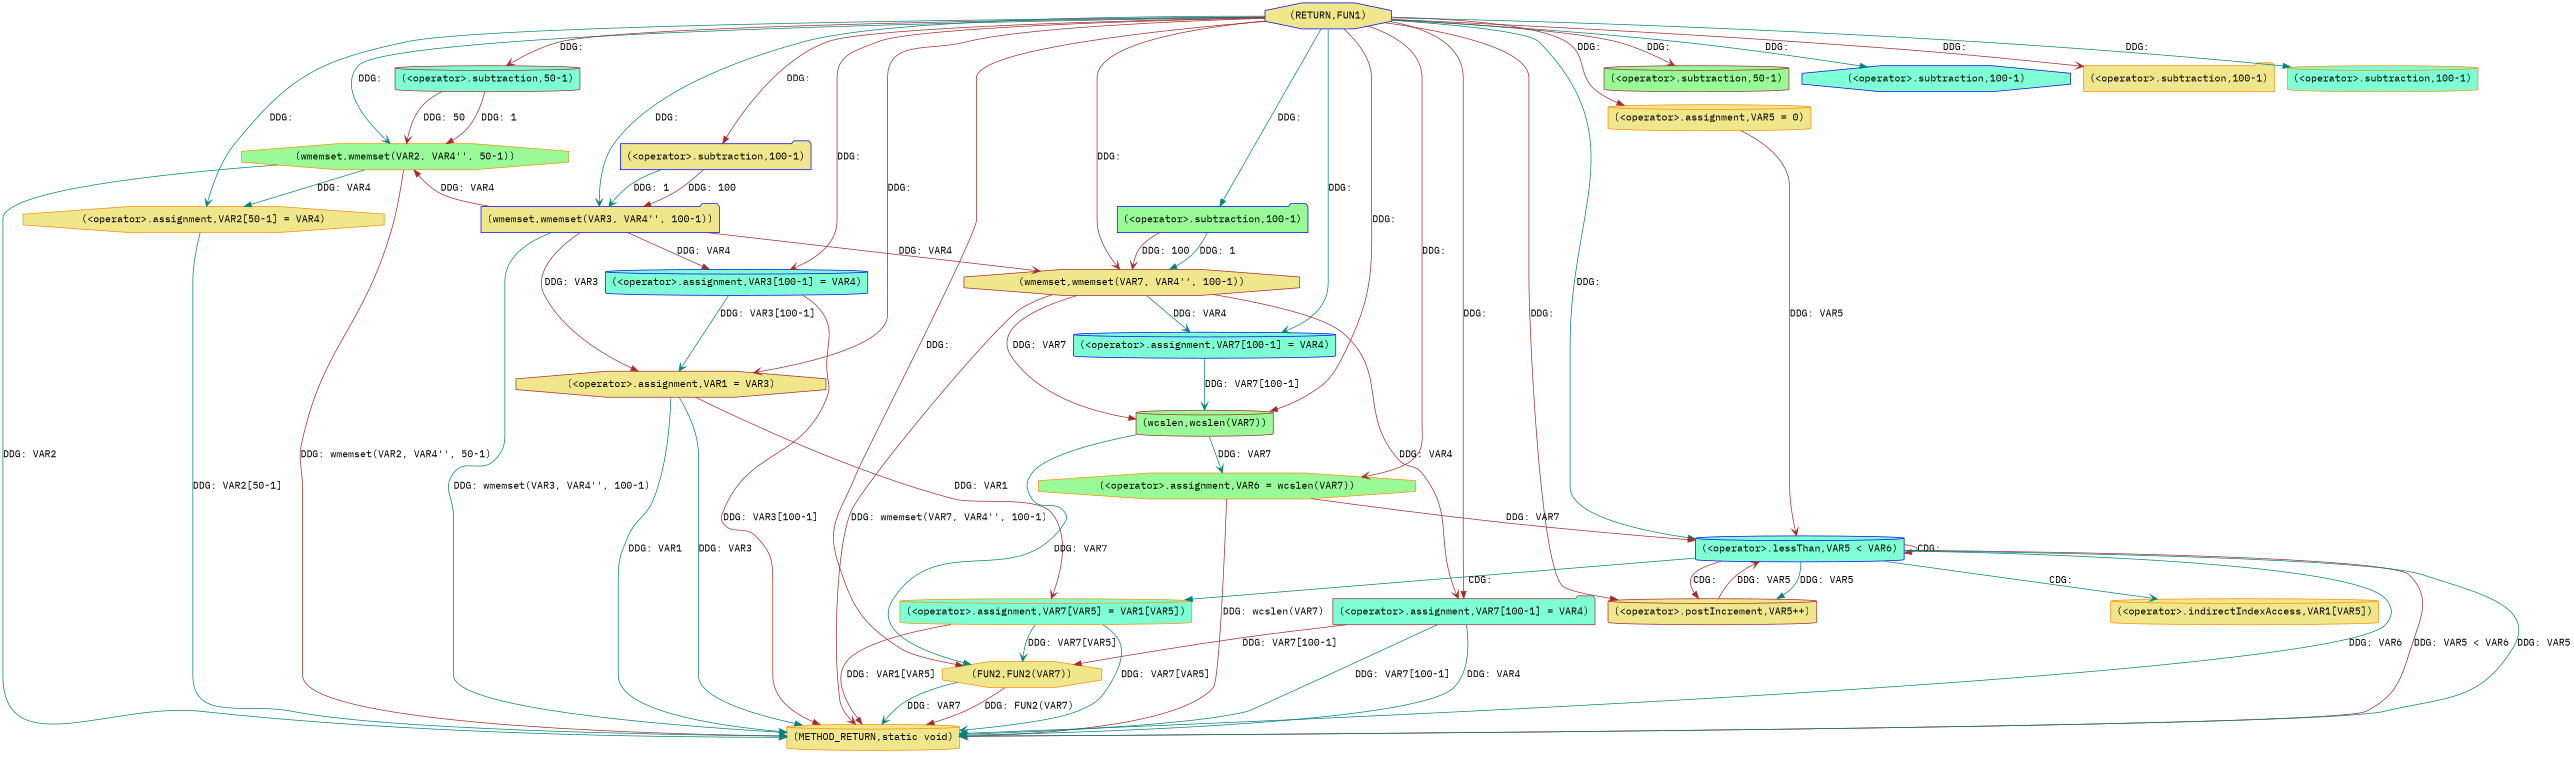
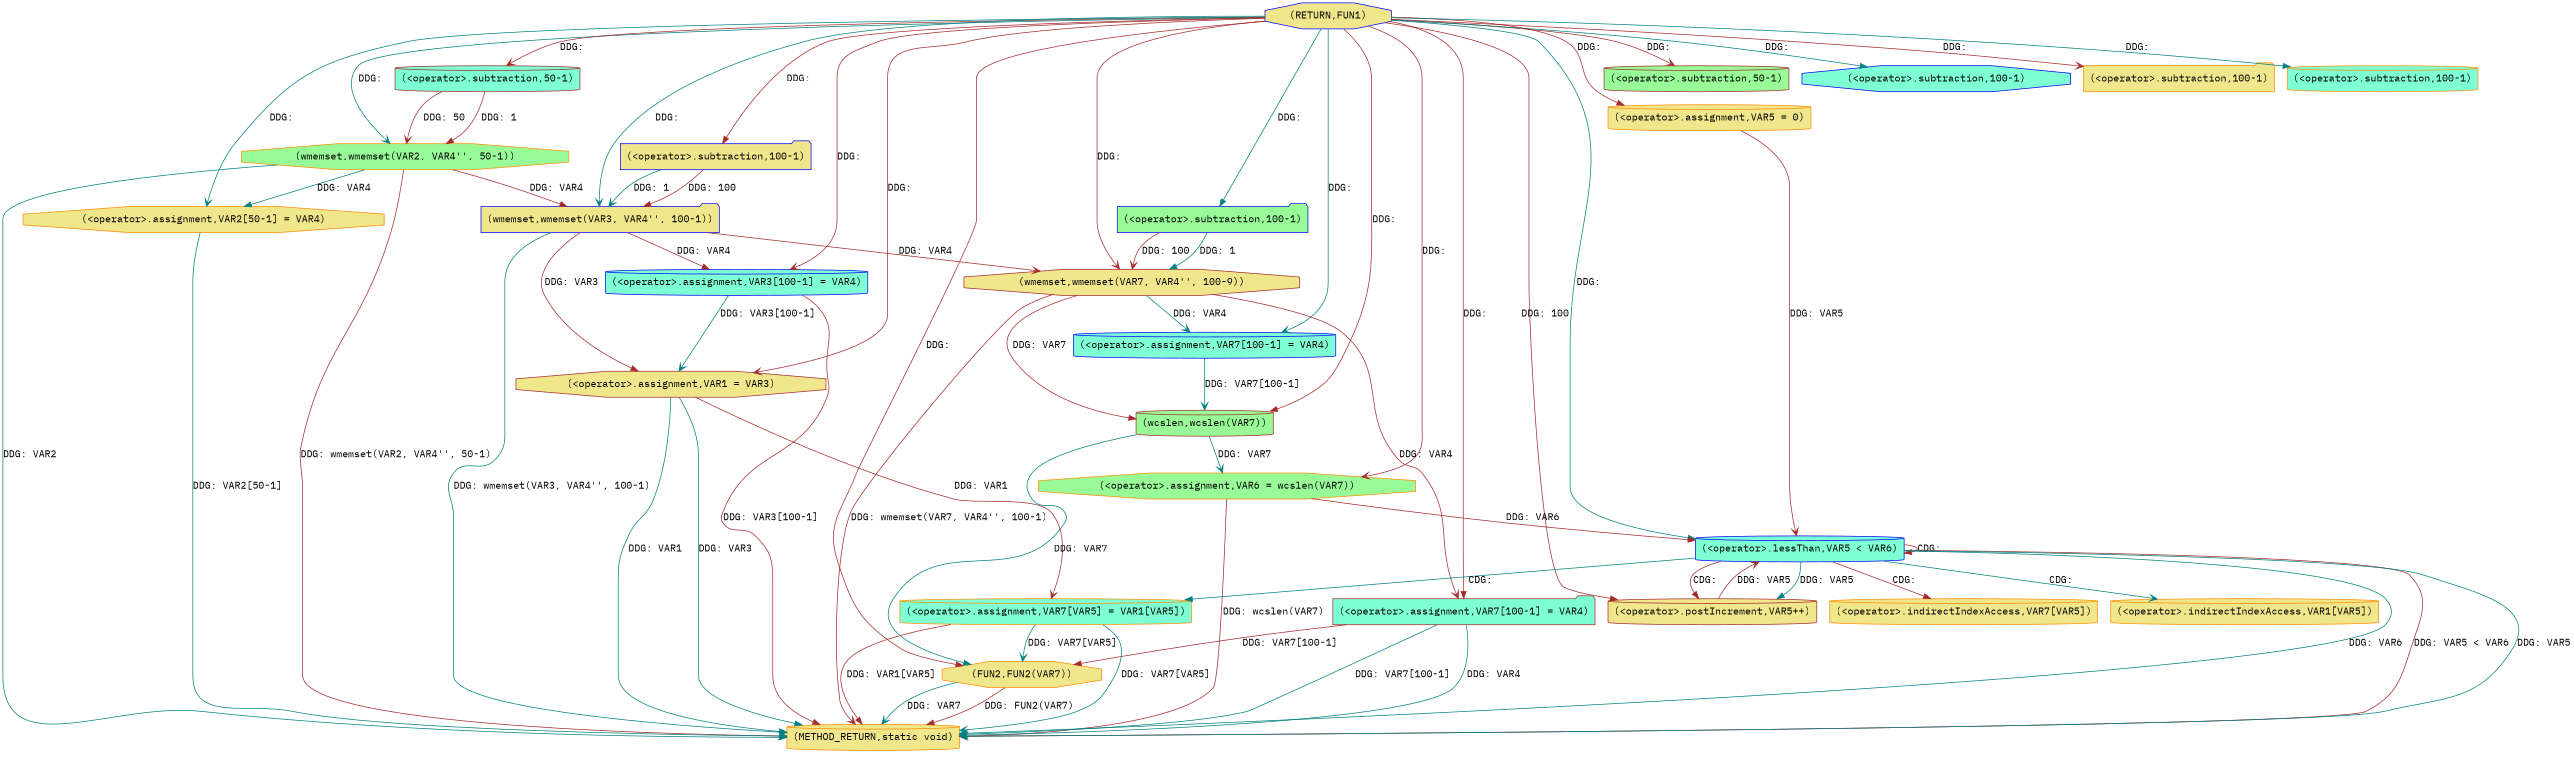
(451, 198) -> (507, 186)
(1132, 282) -> (1132, 282)
(1546, 314) -> (1546, 314)
(1533, 517) -> (1533, 517)
none -> (1964, 612)
